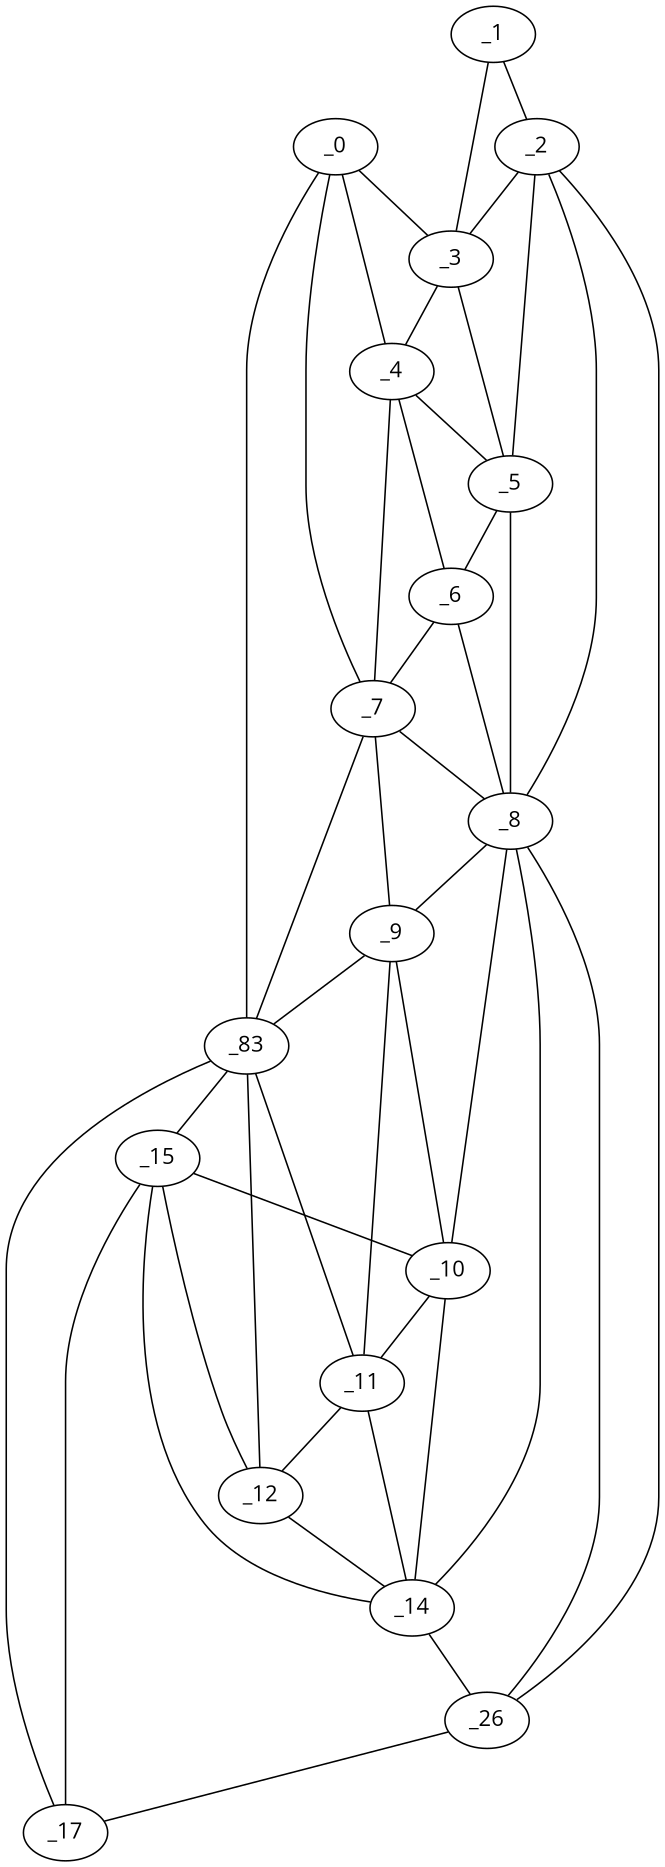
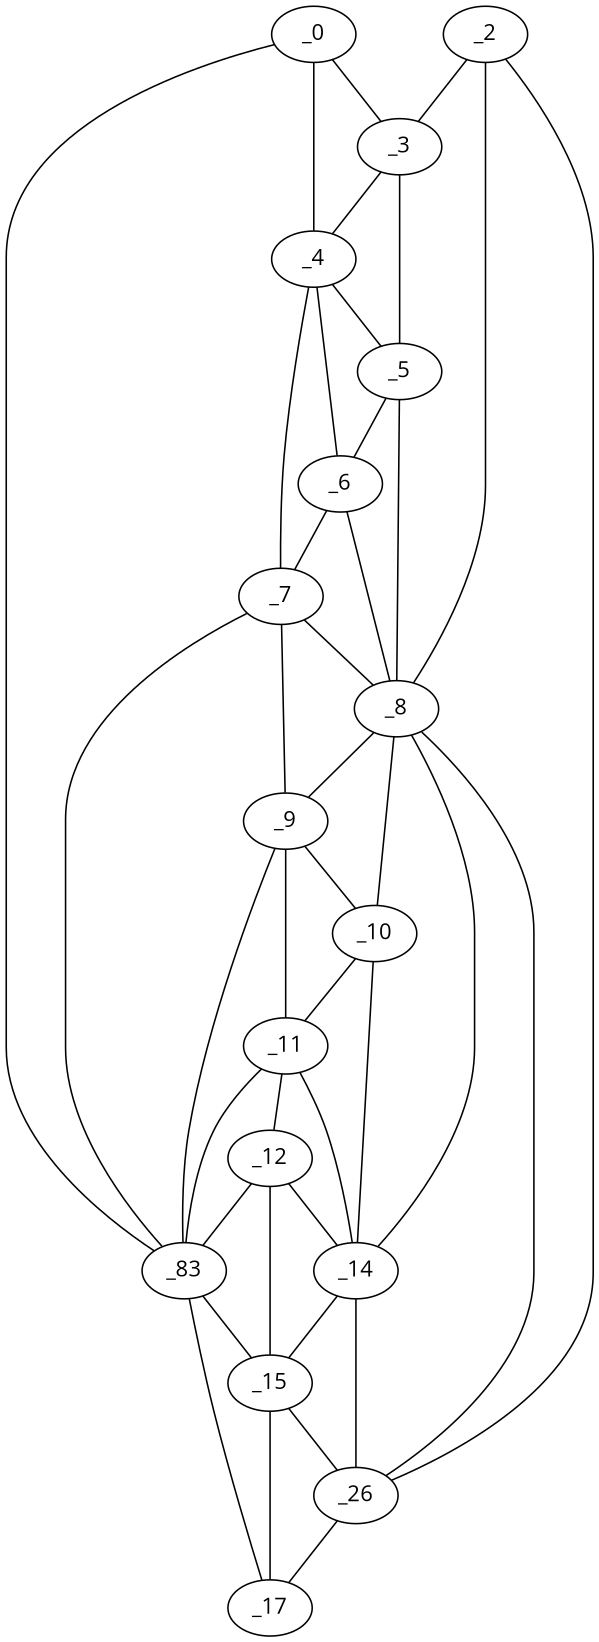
(493, 34) -> none
(524, 315) -> none
(306, 432) -> none
(292, 1211) -> (313, 1439)
